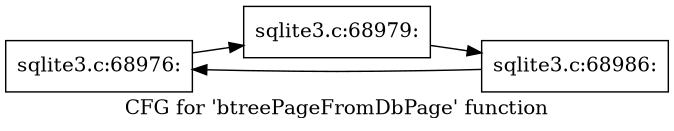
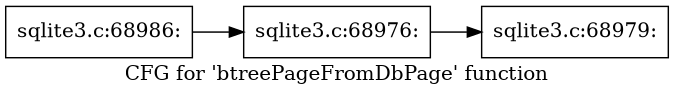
(449, 48) -> none
